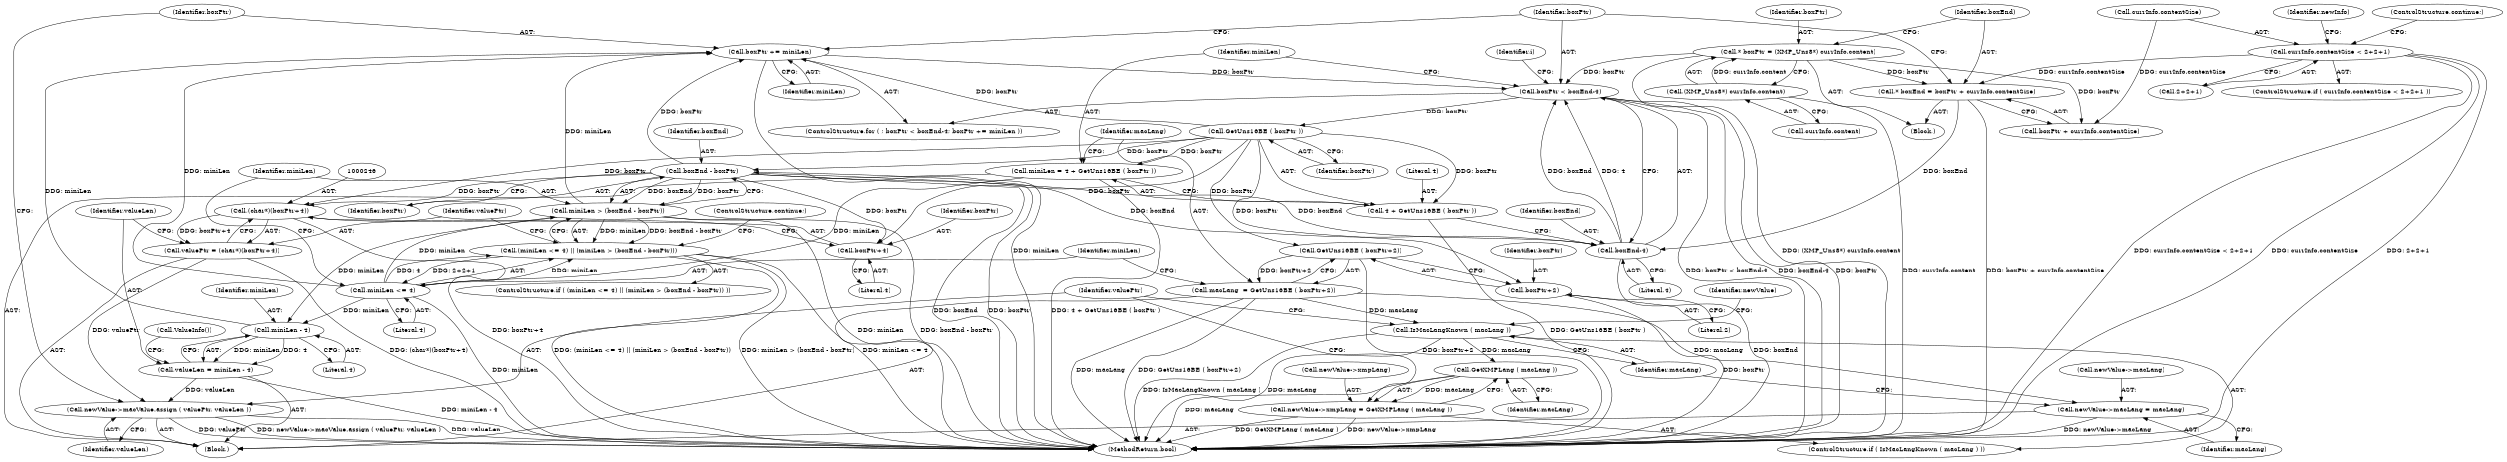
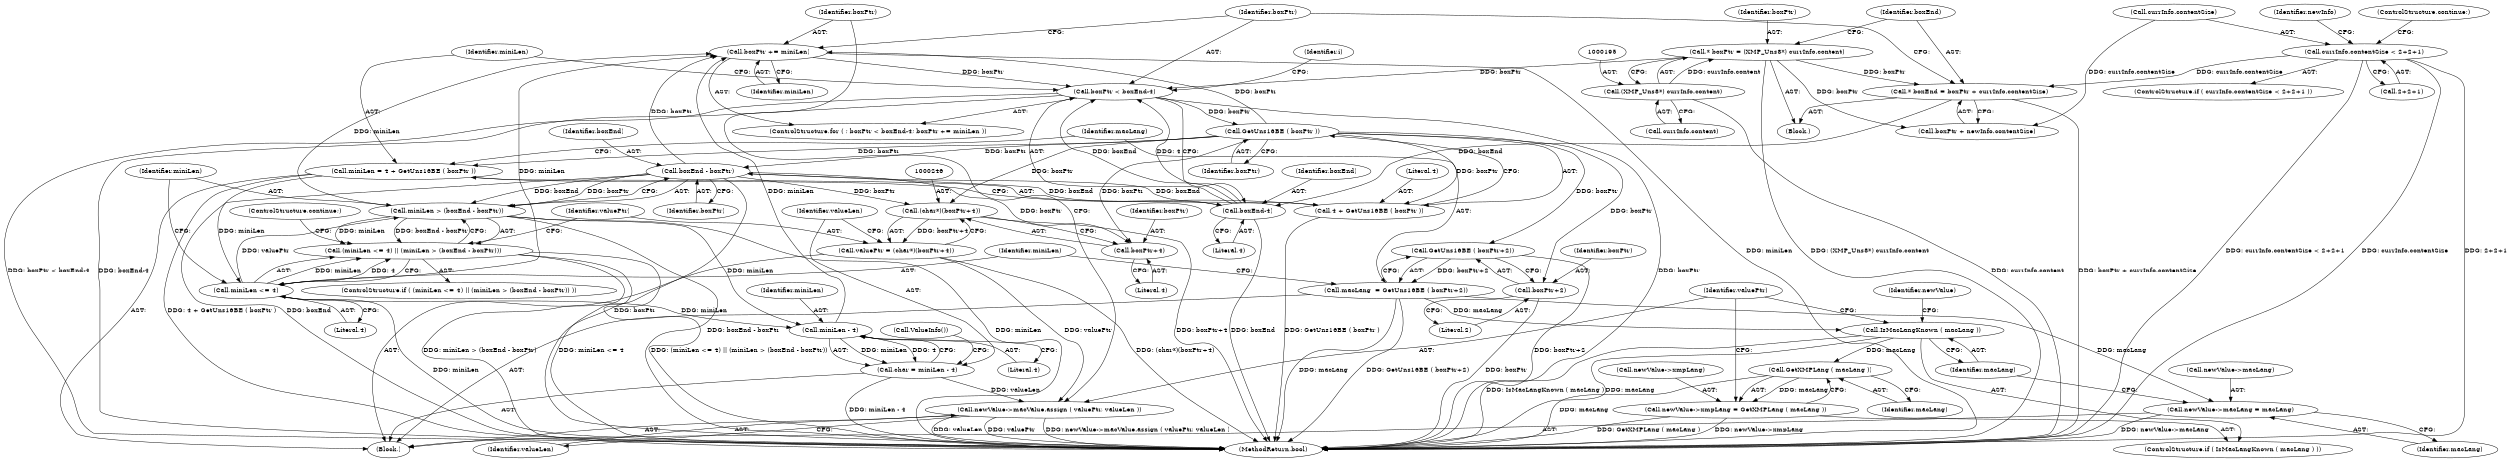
none -> (1602, 52)
(2081, 132) -> (1977, 132)
(1524, 231) -> (1469, 152)
(442, 251) -> (266, 251)
(454, 271) -> (414, 271)
(206, 370) -> (917, 370)
